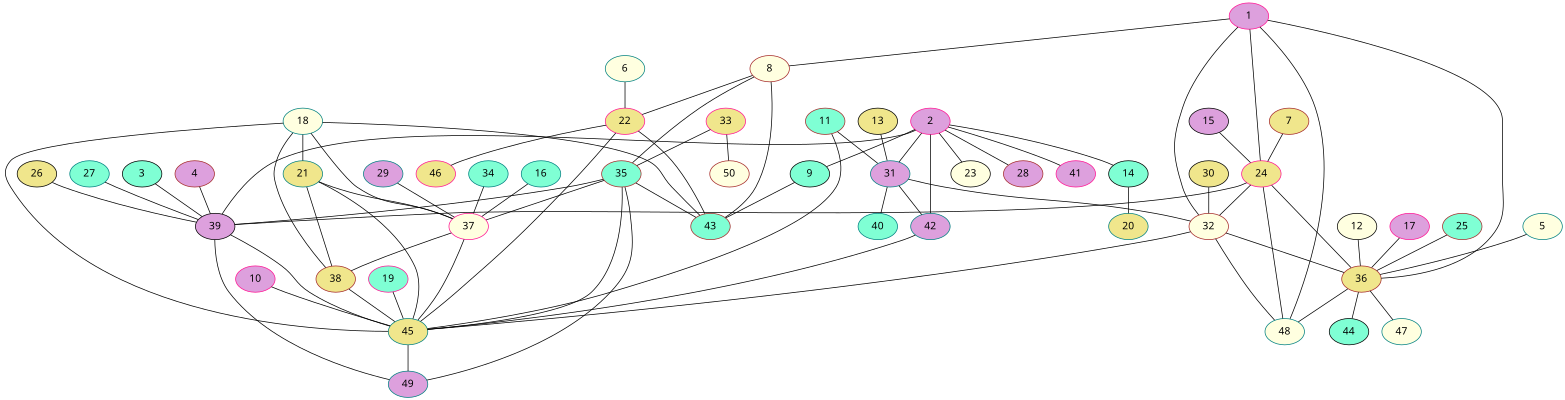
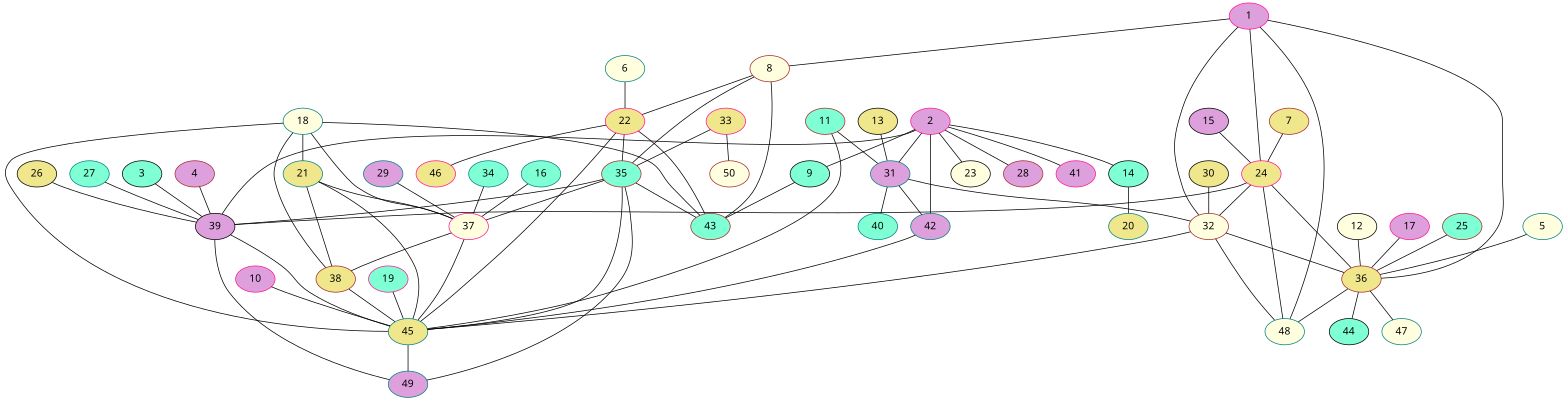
none -> (623, 147)
